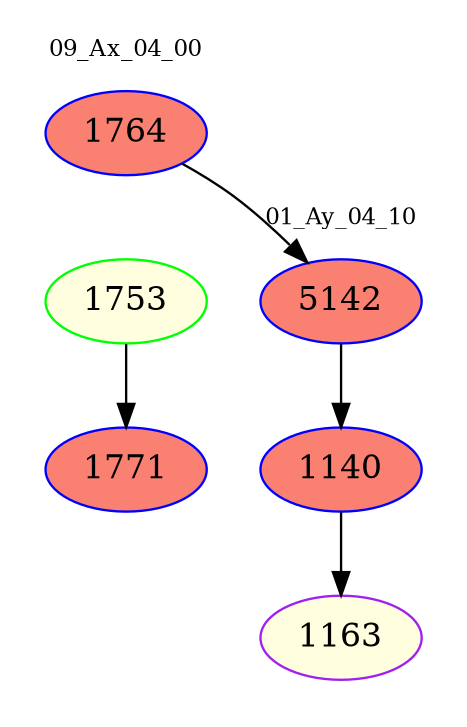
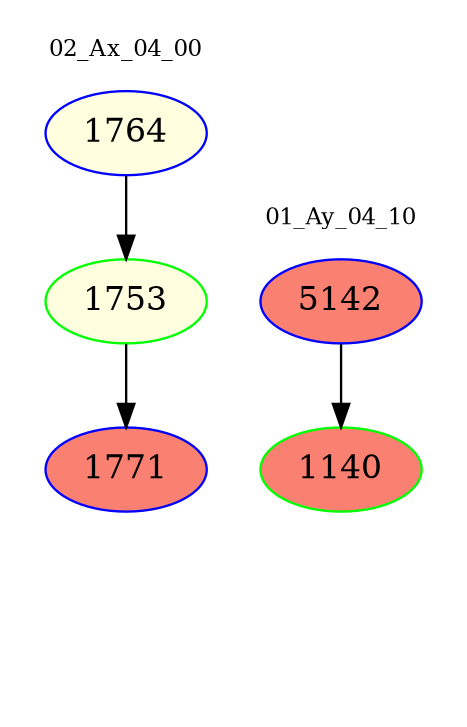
(126, 50) -> (126, 50)
(126, 133) -> (126, 133)
(257, 215) -> (126, 206)
(341, 470) -> (341, 470)
(341, 638) -> none
